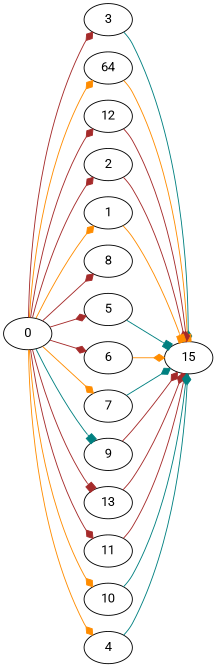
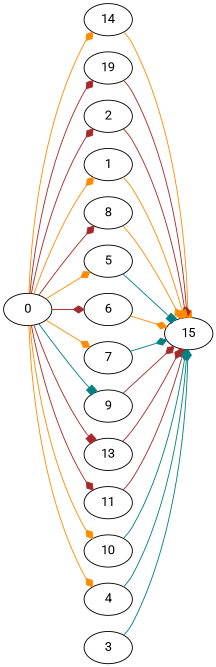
(108, 68) -> (108, 20)
(108, 116) -> (108, 68)
(42, 176) -> none
none -> (152, 266)
(63, 323) -> (63, 288)
